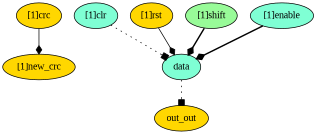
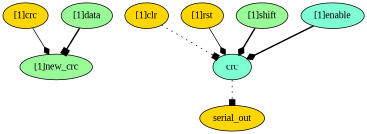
none -> (87, 16)
(96, 16) -> (147, 16)
(39, 67) -> (56, 67)
(181, 67) -> (232, 67)
(181, 118) -> (232, 118)
